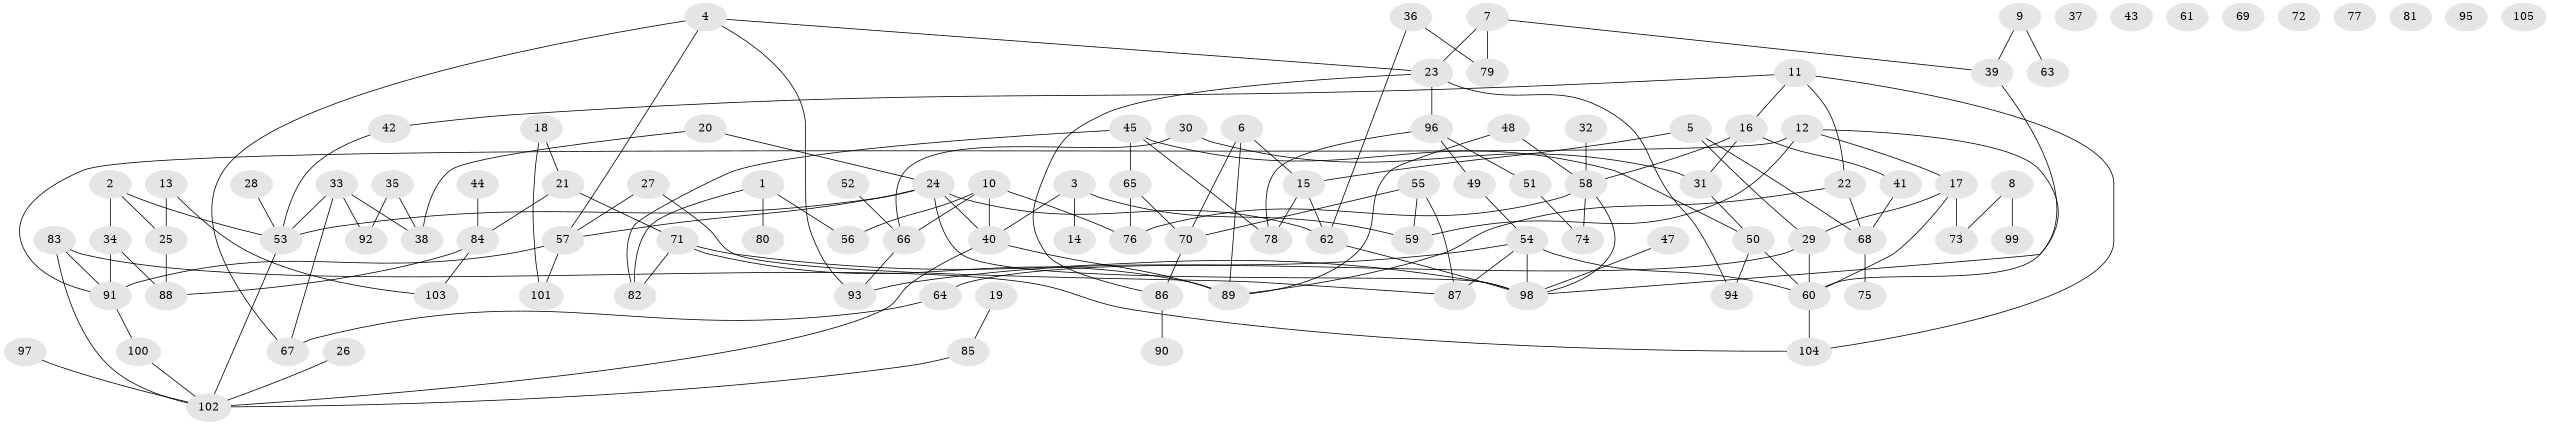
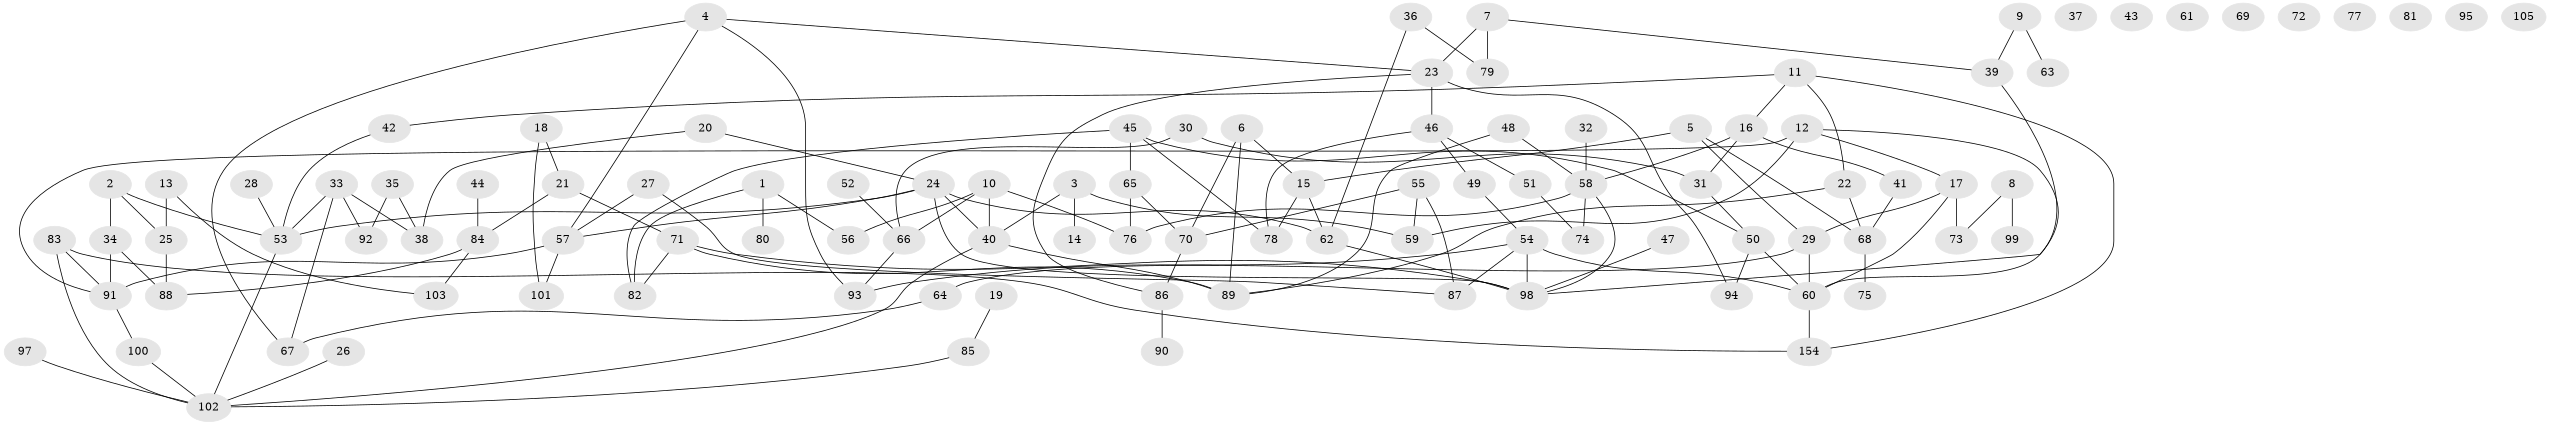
(1432, 129) -> (1432, 129)
(1809, 352) -> (1809, 352)
